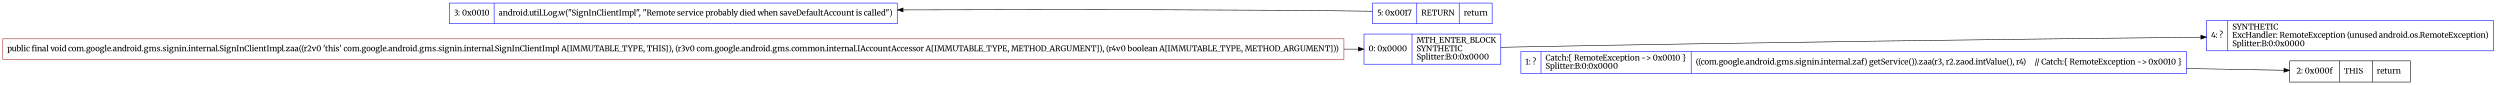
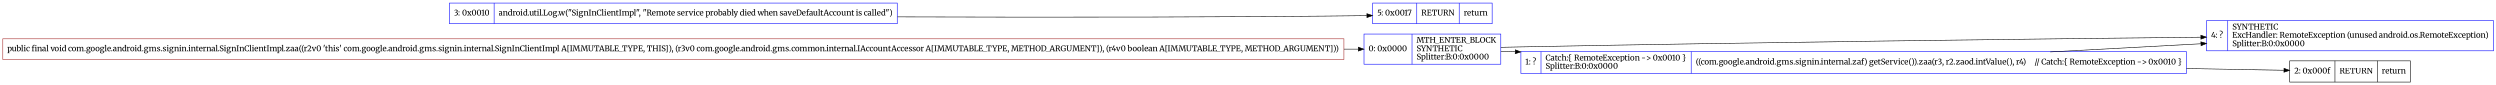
(1138, 10) -> (1132, 17)
none -> (2126, 48)
none -> (1508, 52)
(2354, 71) -> (2356, 71)
